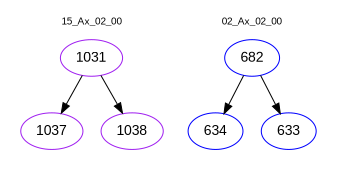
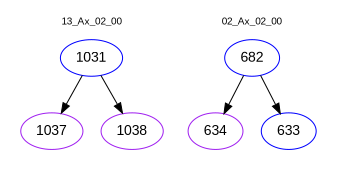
(92, 22) -> (92, 22)
(92, 58) -> (92, 58)
(216, 131) -> (216, 131)
